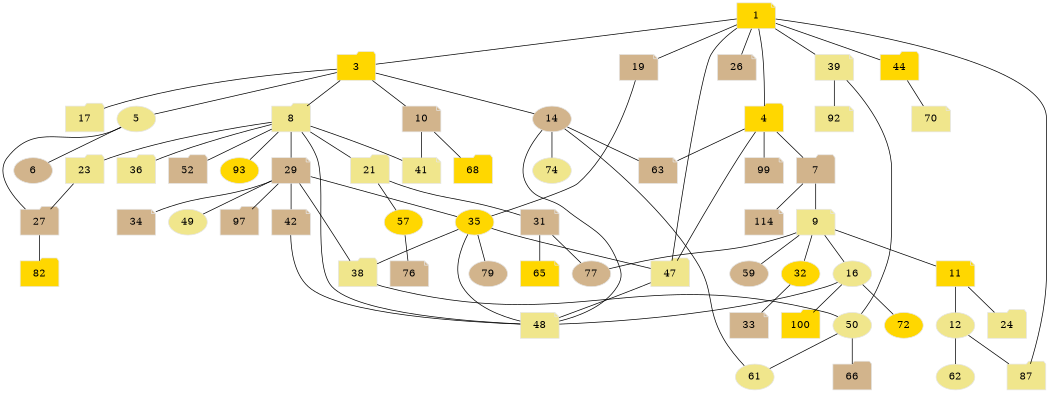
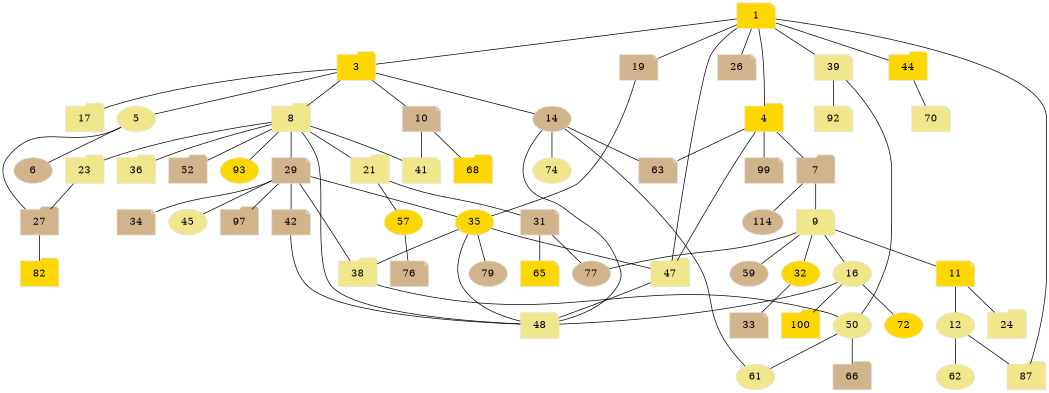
(188, 222) -> (188, 222)
(764, 222) -> (763, 222)
